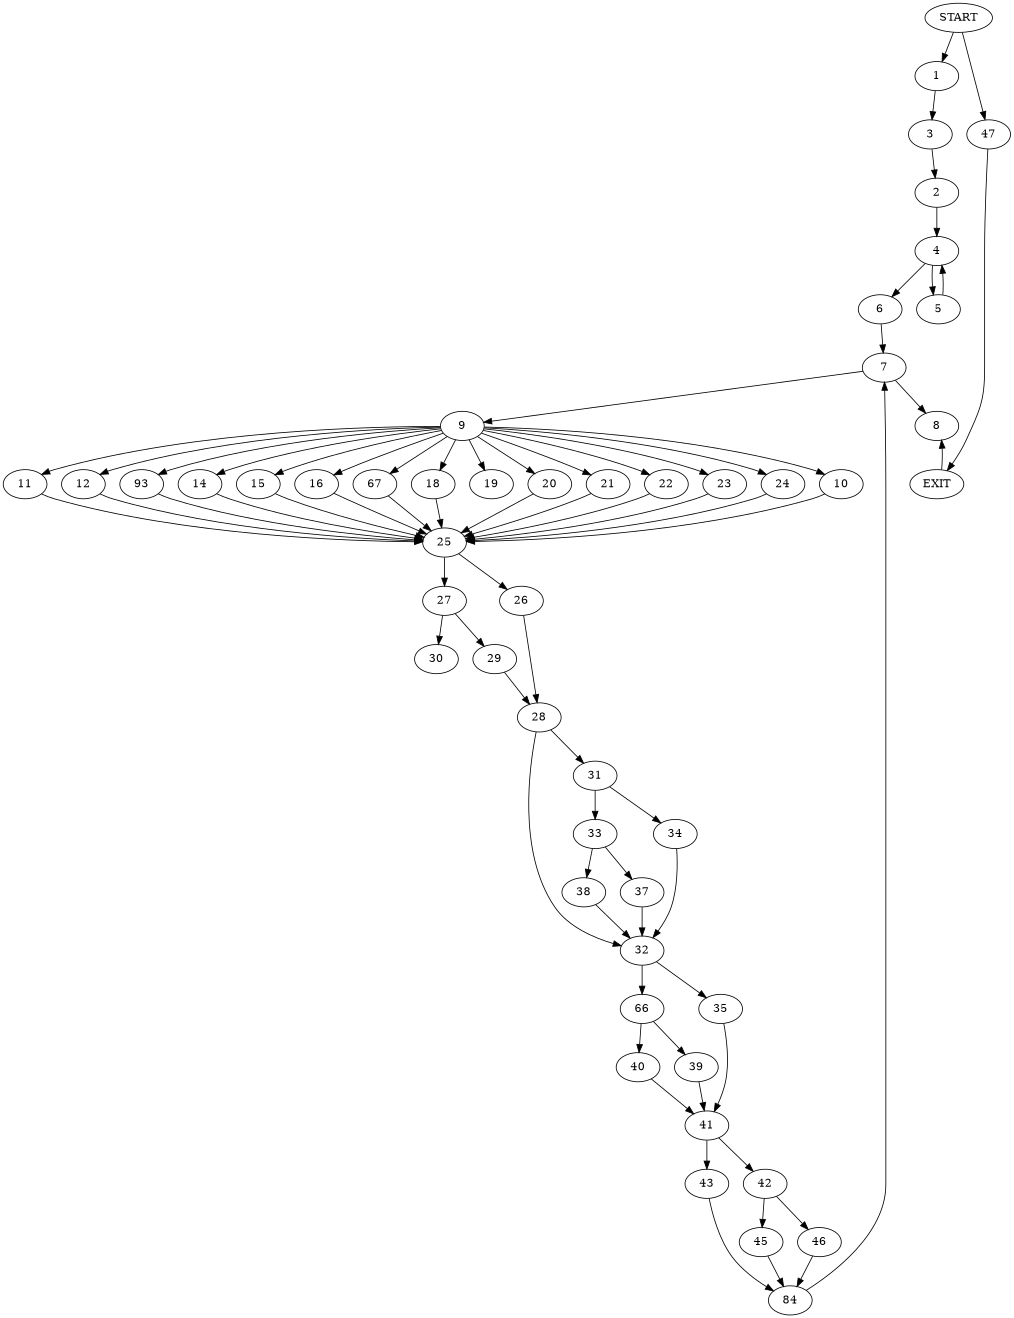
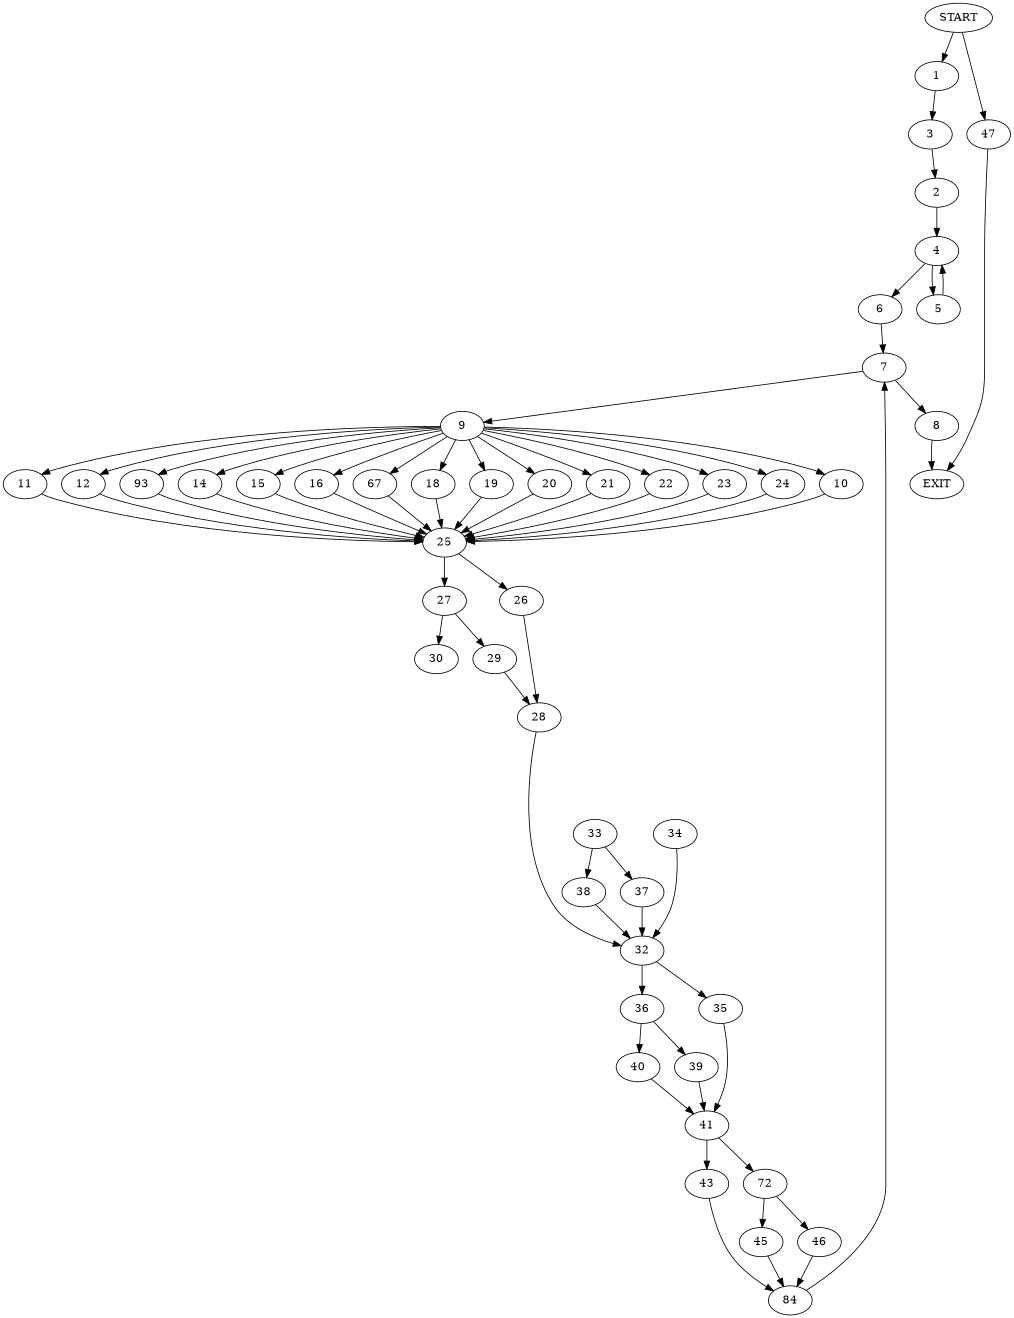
(942, 459) -> (931, 451)
none -> (471, 510)
(595, 776) -> none
(642, 1009) -> (642, 1009)
(765, 1184) -> (765, 1184)
